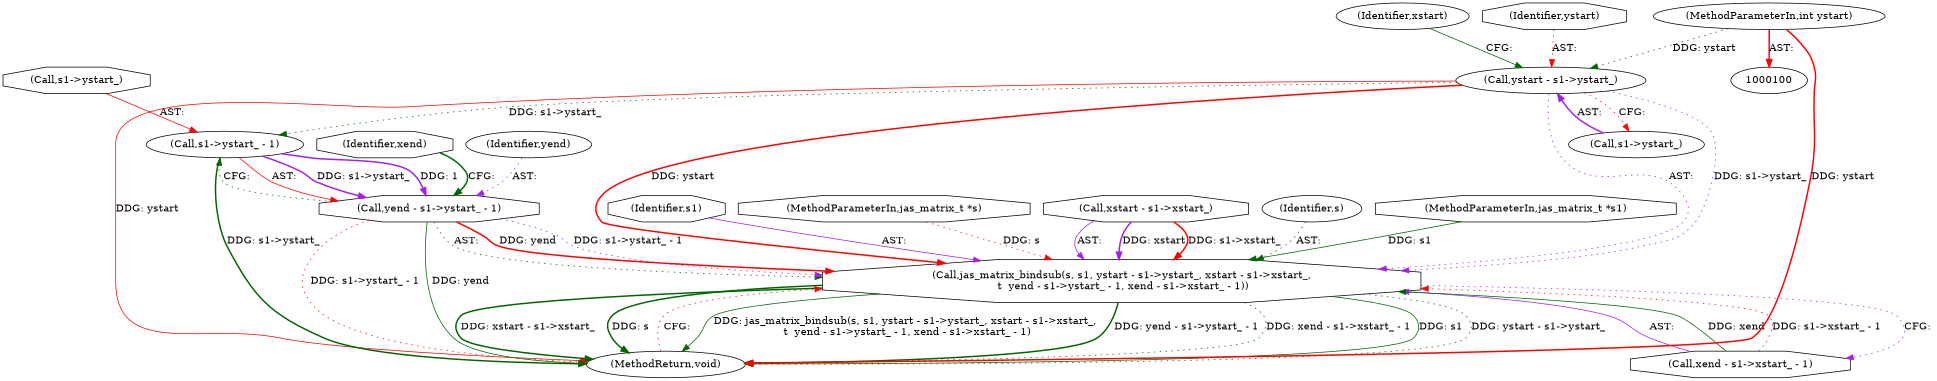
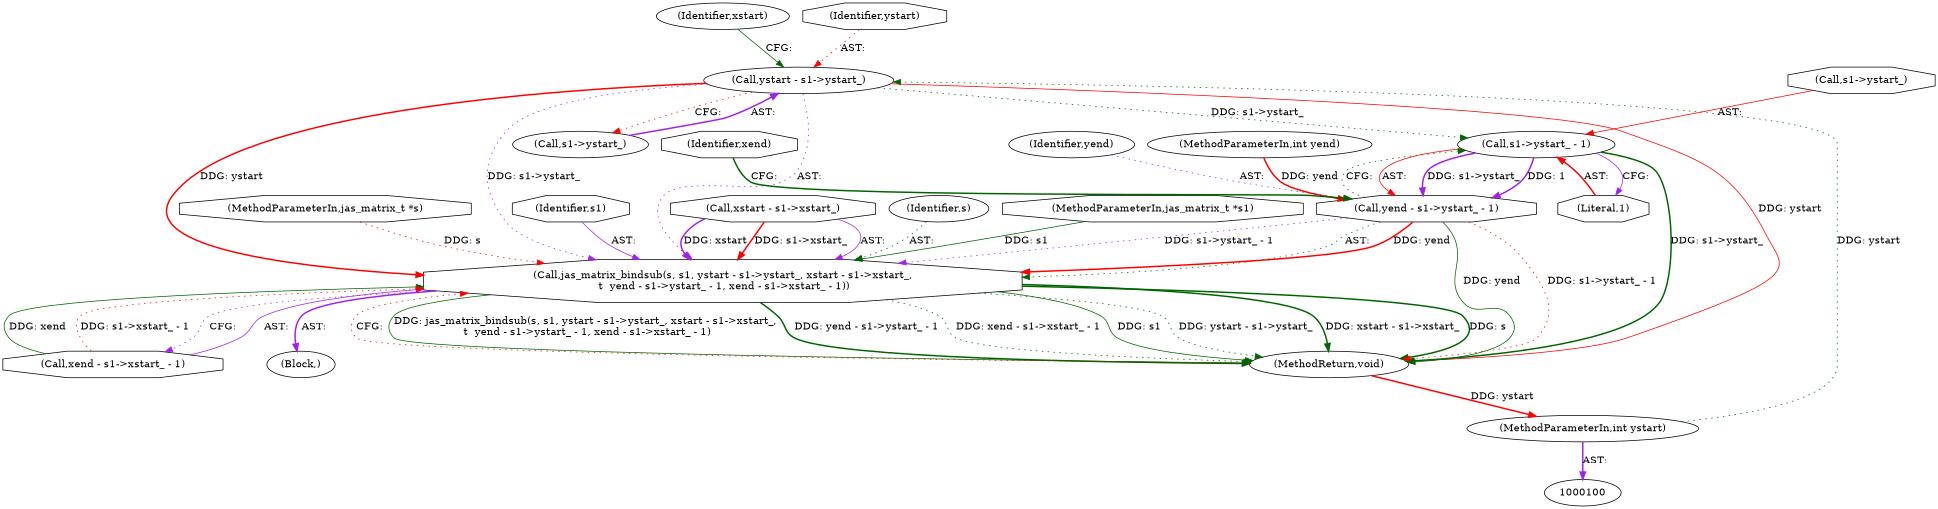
(1769, 45) -> (1583, 457)
none -> (1260, 145)
none -> (1603, 209)
(1418, 353) -> (1450, 395)
none -> (301, 364)
